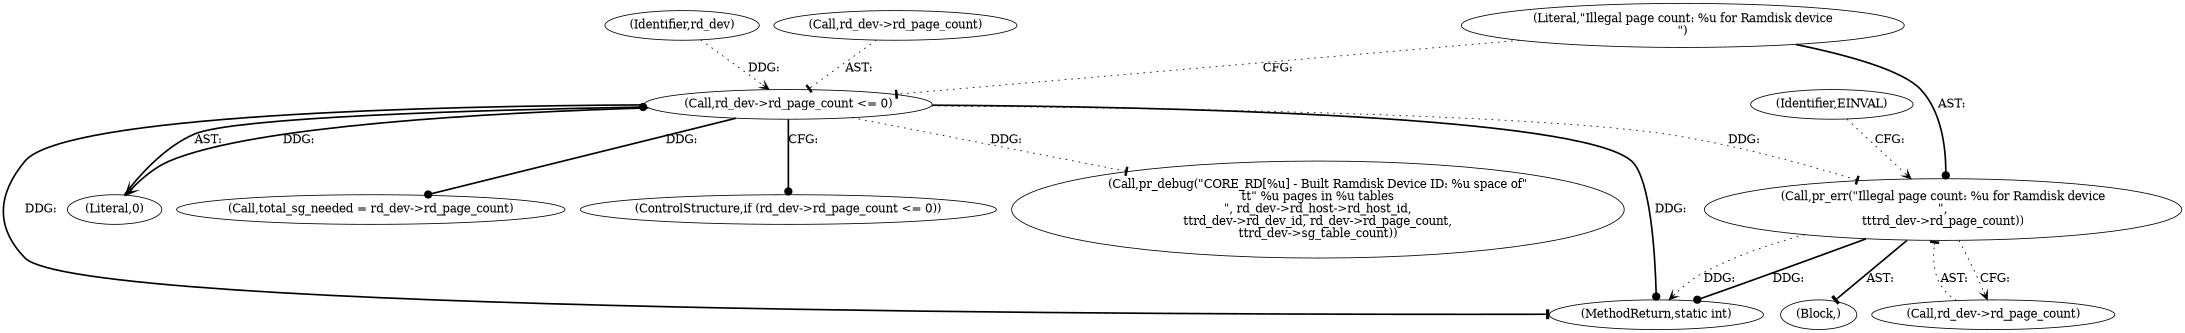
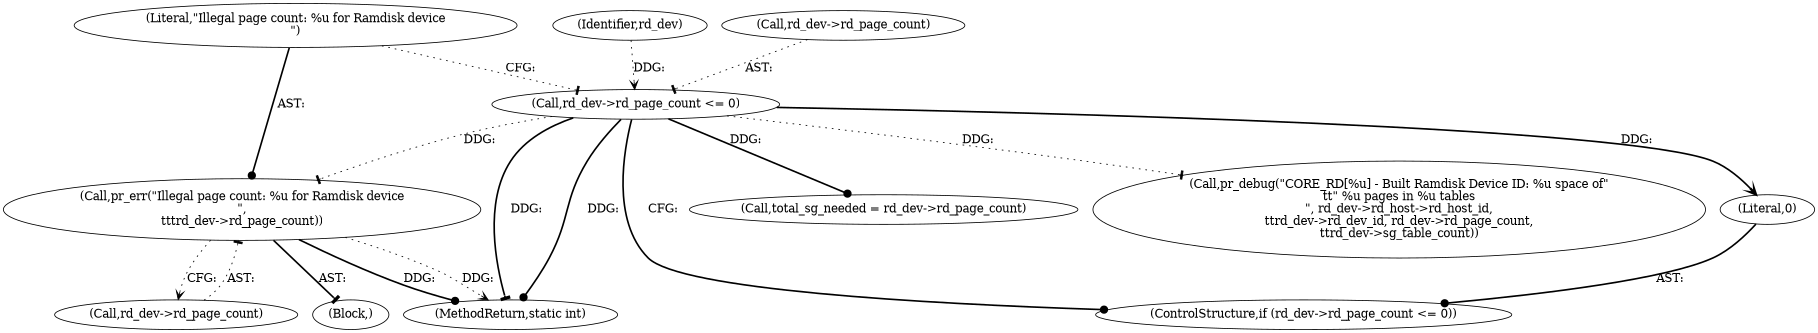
(1832, 104) -> none
(316, 119) -> (1609, 283)
